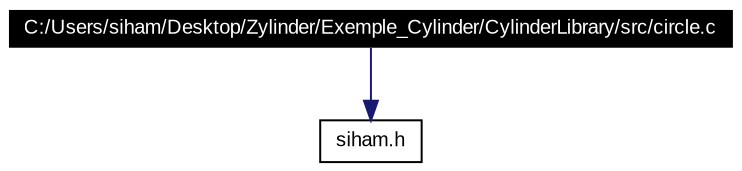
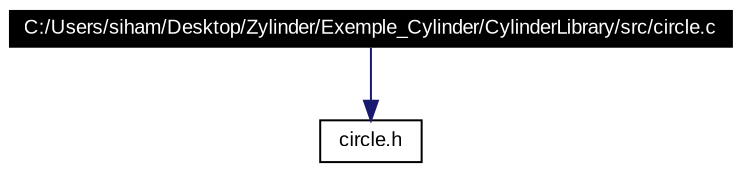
(371, 141) -> (371, 141)
